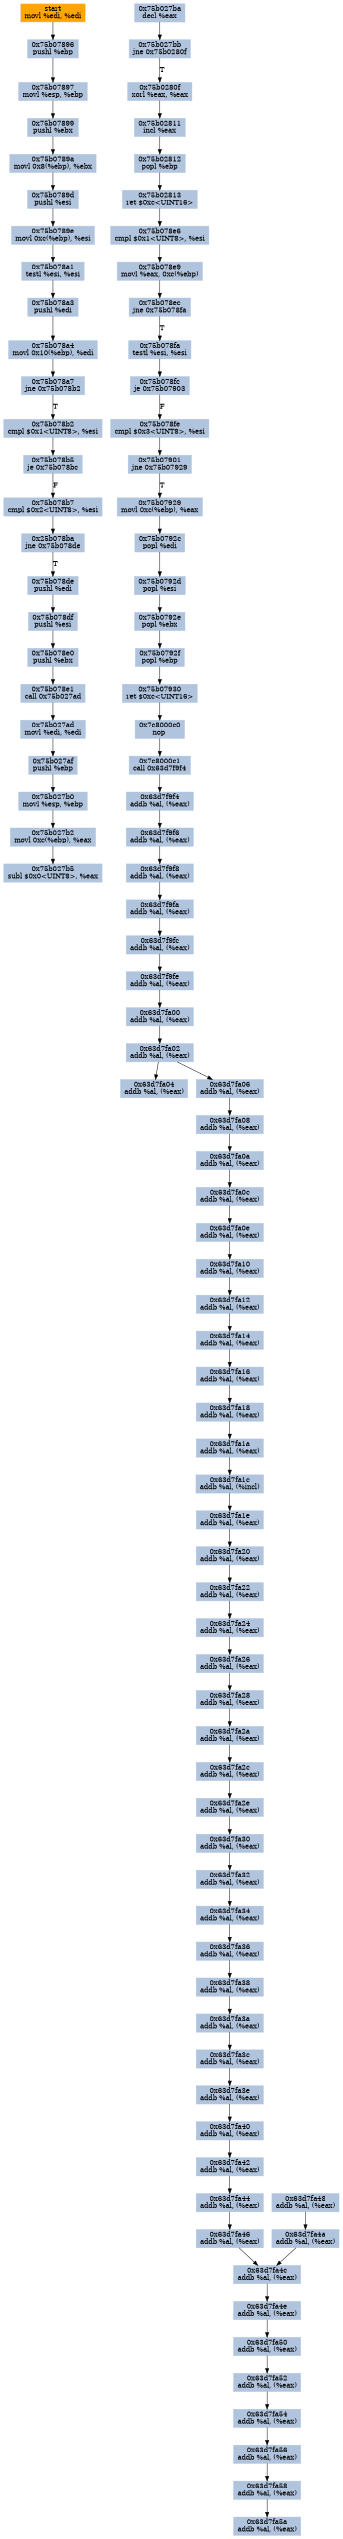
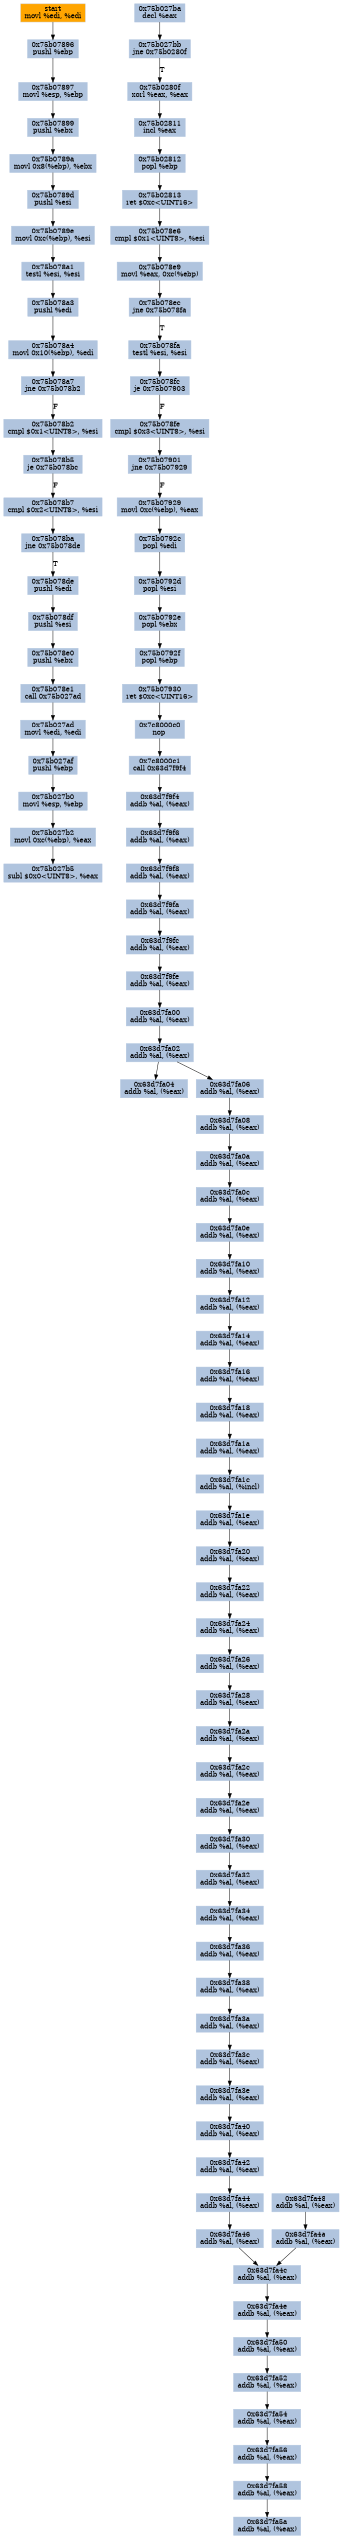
(55, 407) -> (55, 407)
(162, 486) -> (162, 486)
(53, 543) -> (53, 543)
